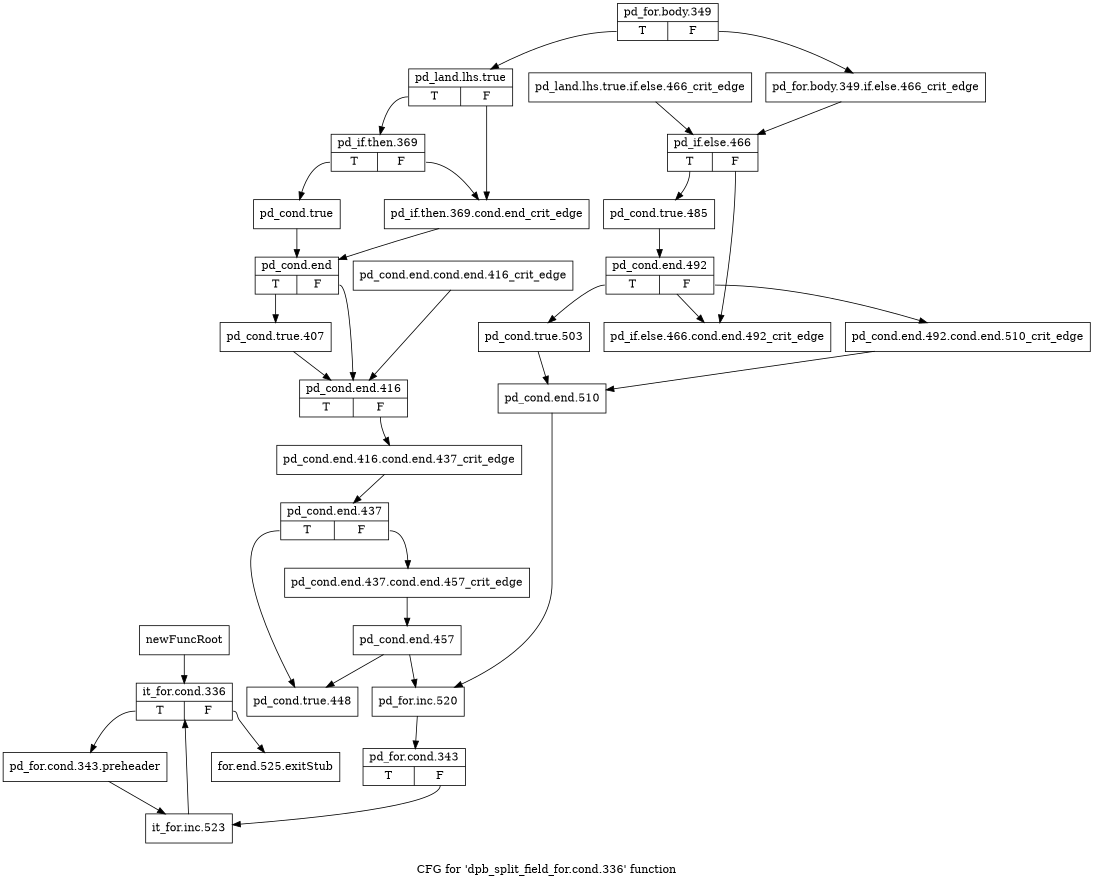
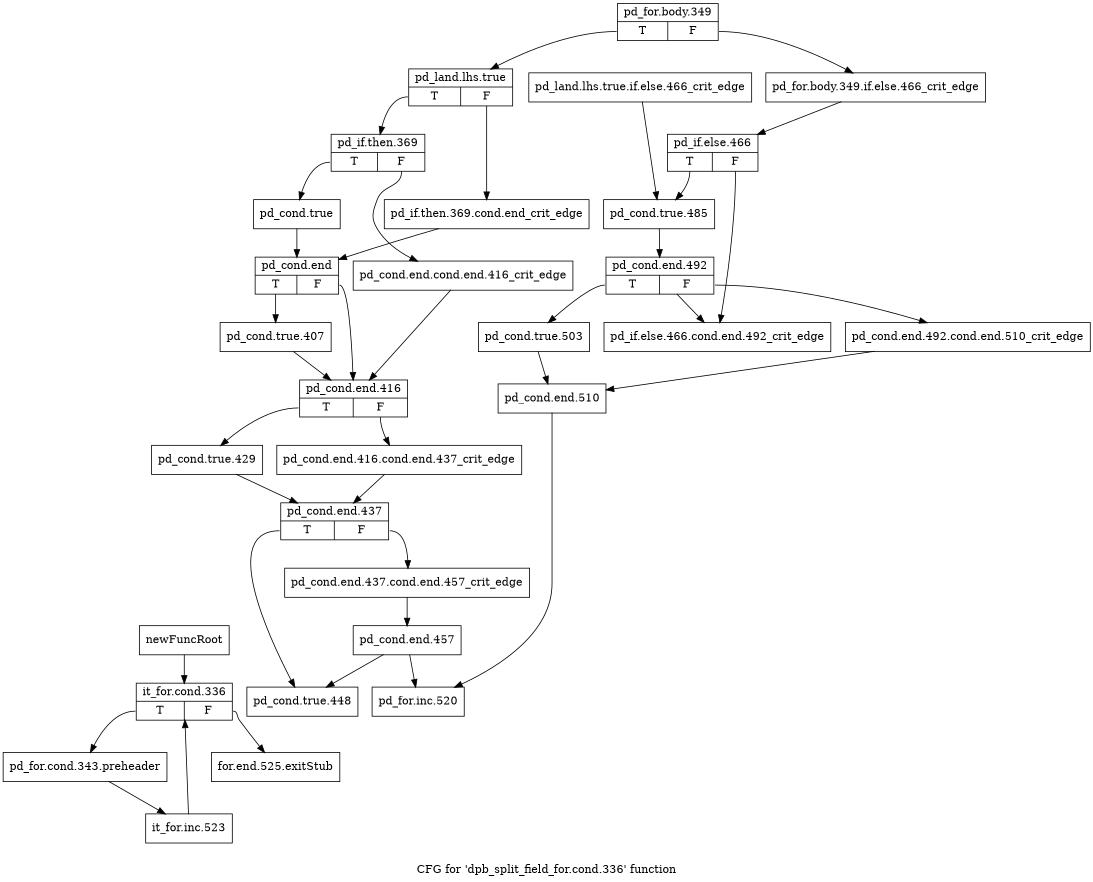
(671, 116) -> (649, 147)
(453, 172) -> (373, 217)
none -> (207, 460)
(414, 767) -> none
